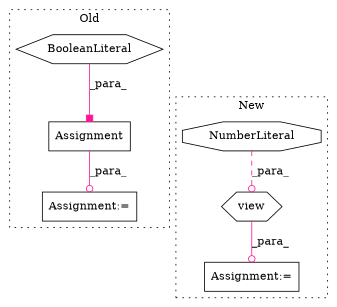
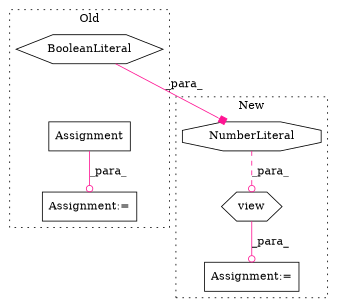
(90, 89) -> (164, 89)
